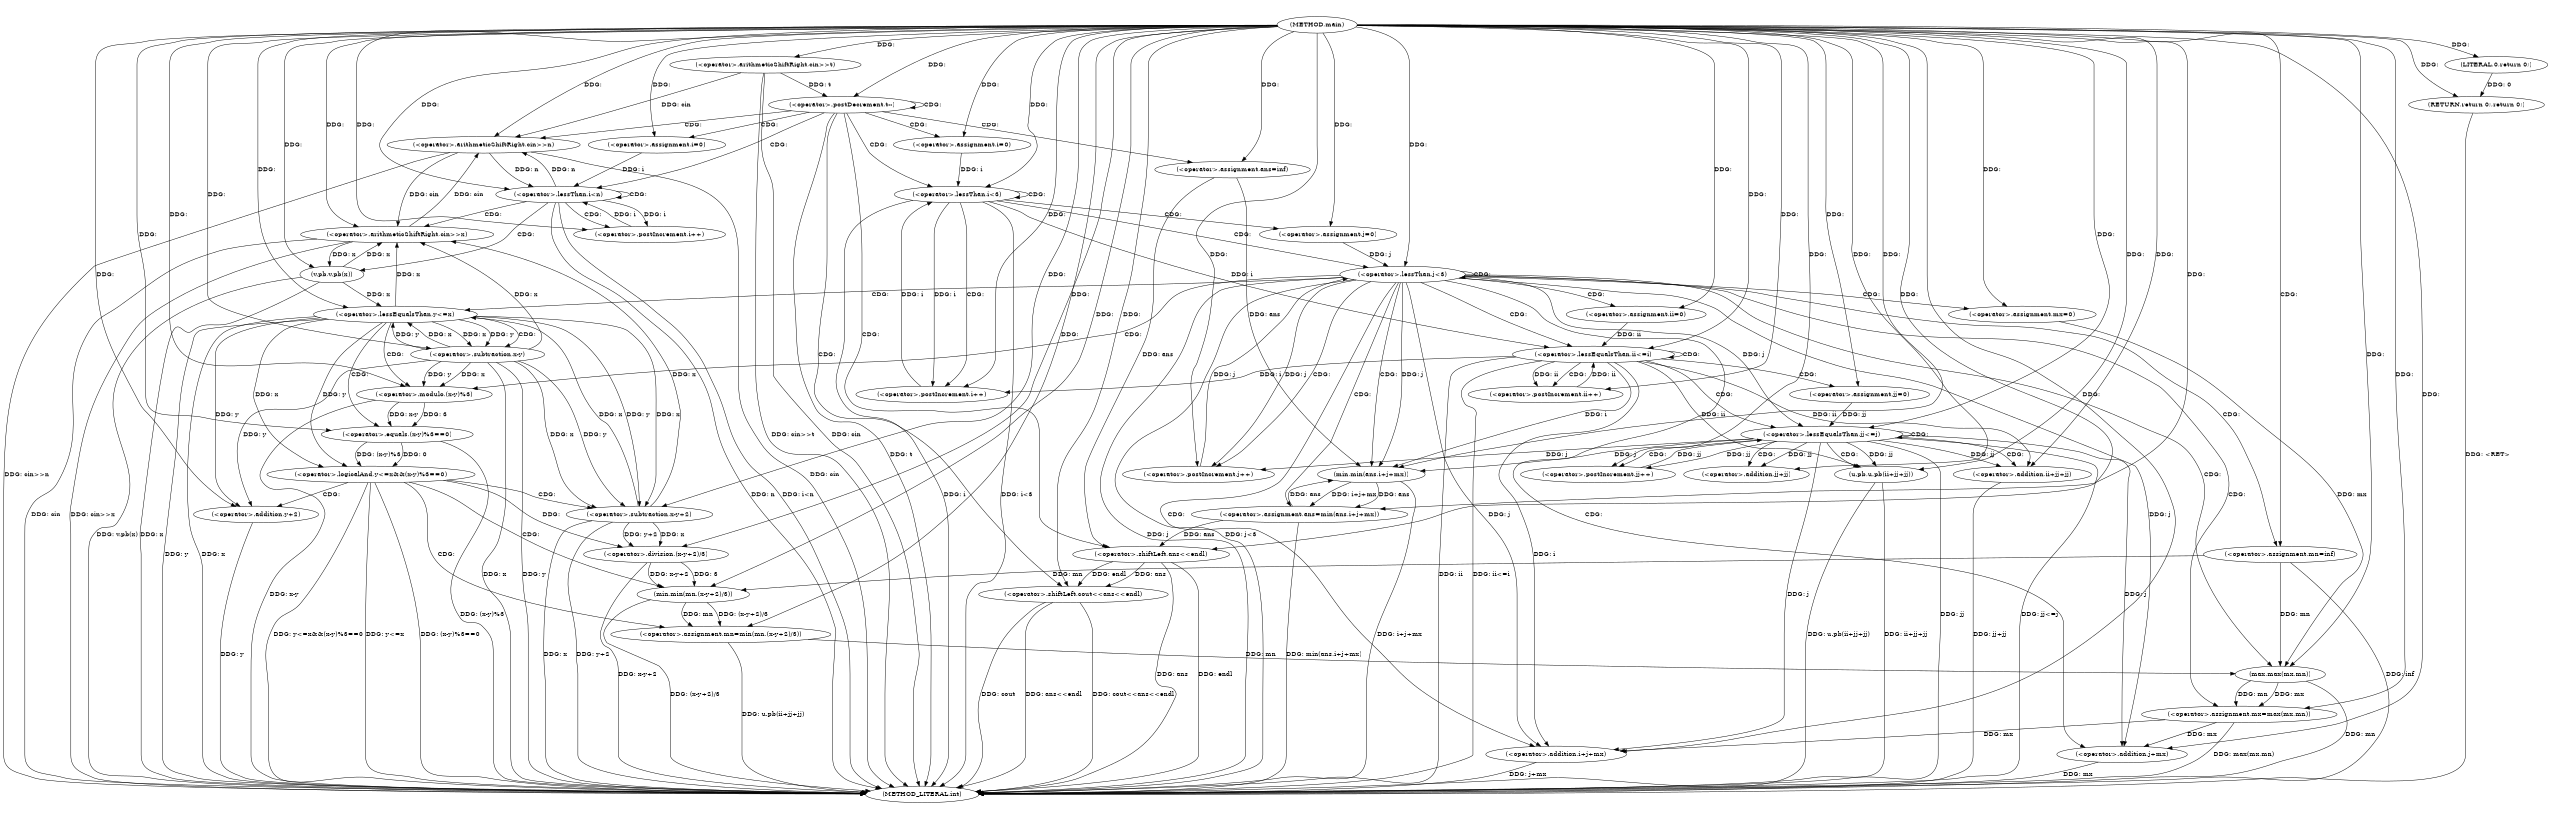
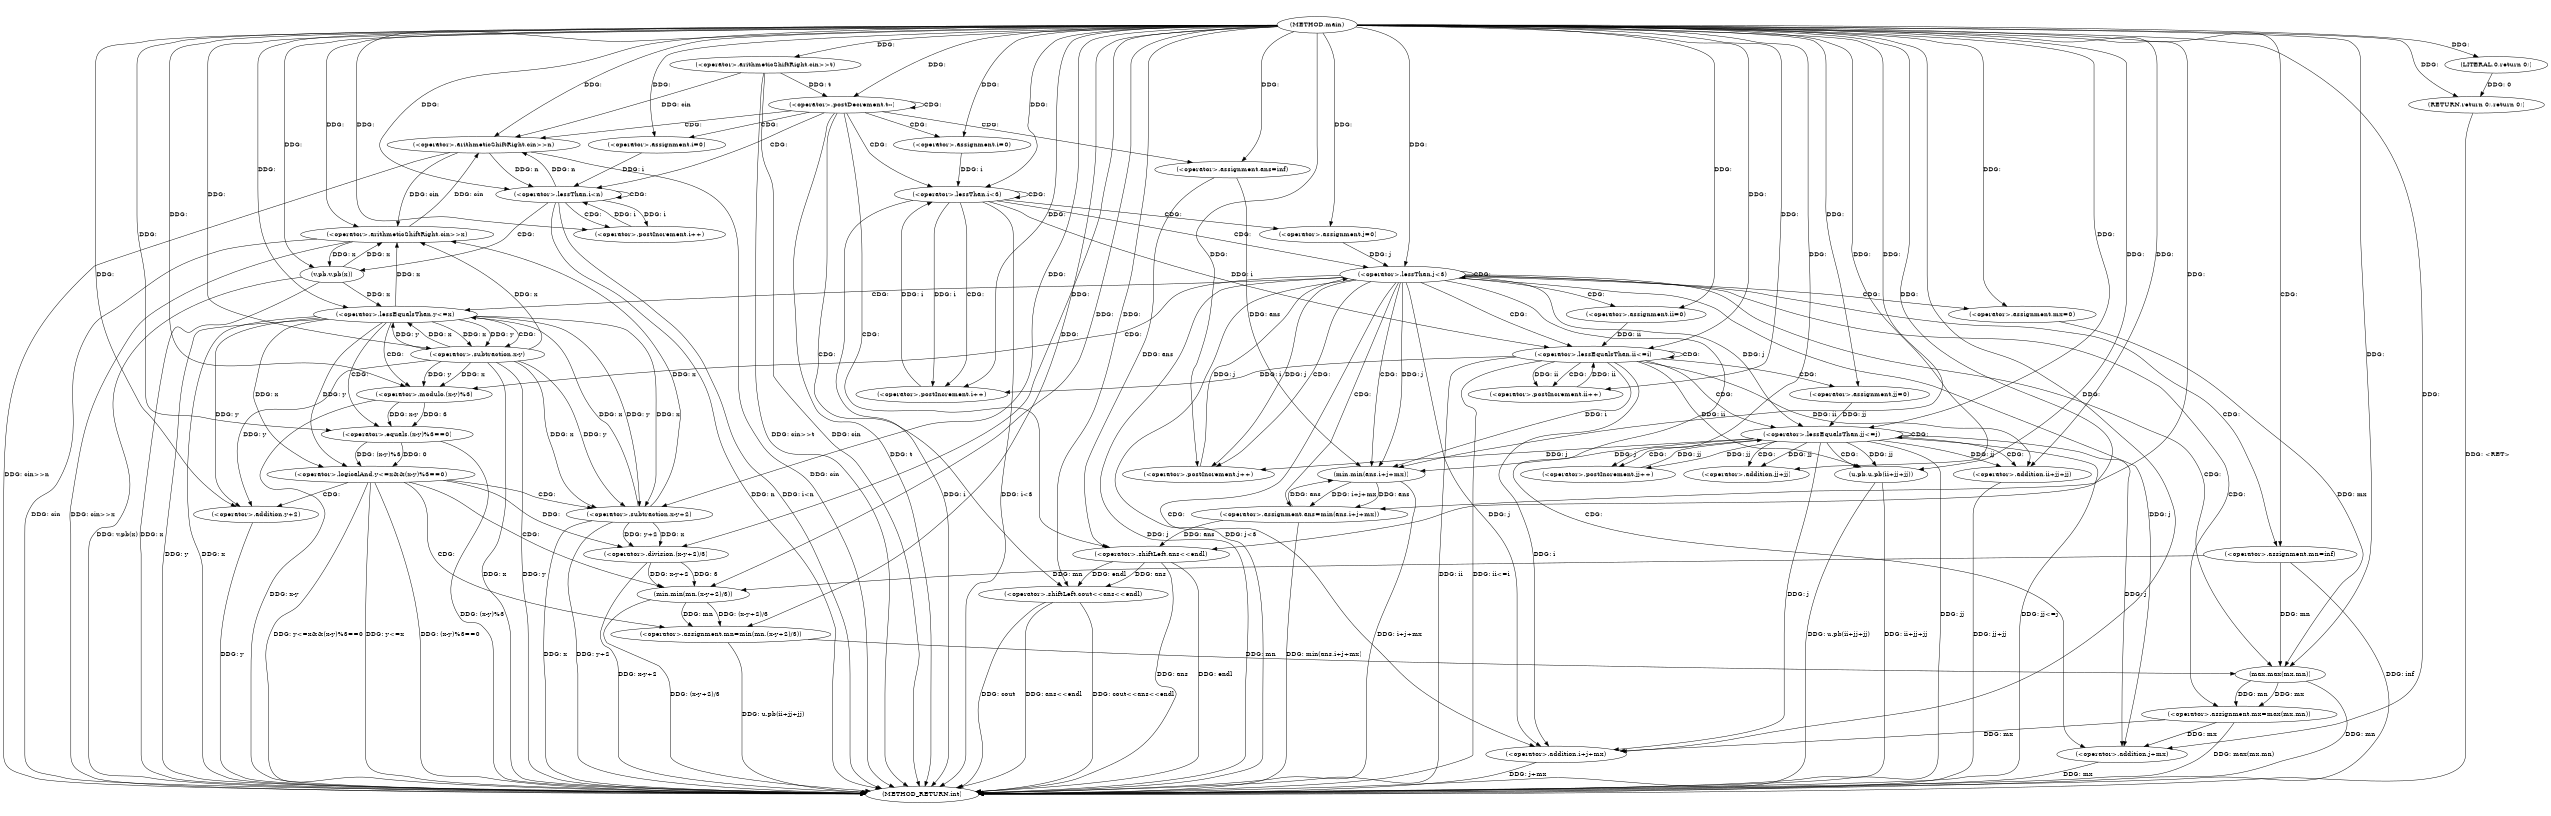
(2371, 44) -> none
(478, 213) -> none
(922, 794) -> (922, 794)
